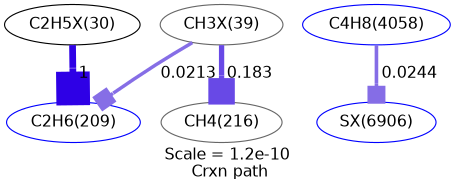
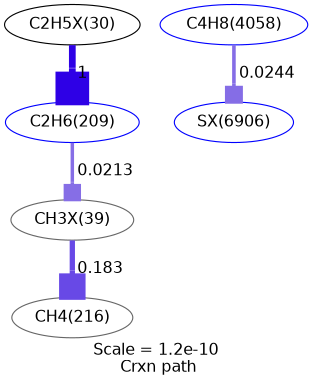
(152, 67) -> (72, 162)
